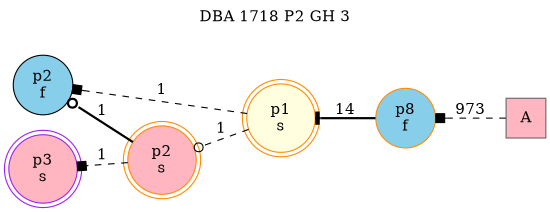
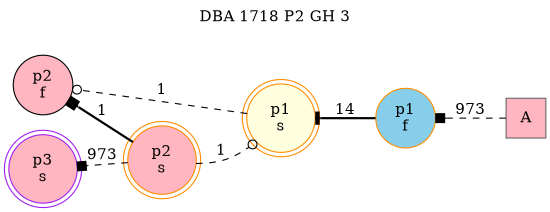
(43, 85) -> (43, 85)
(164, 102) -> (164, 102)
(406, 118) -> (406, 118)
(106, 125) -> (106, 125)
(226, 138) -> (224, 160)
(103, 155) -> (103, 155)
